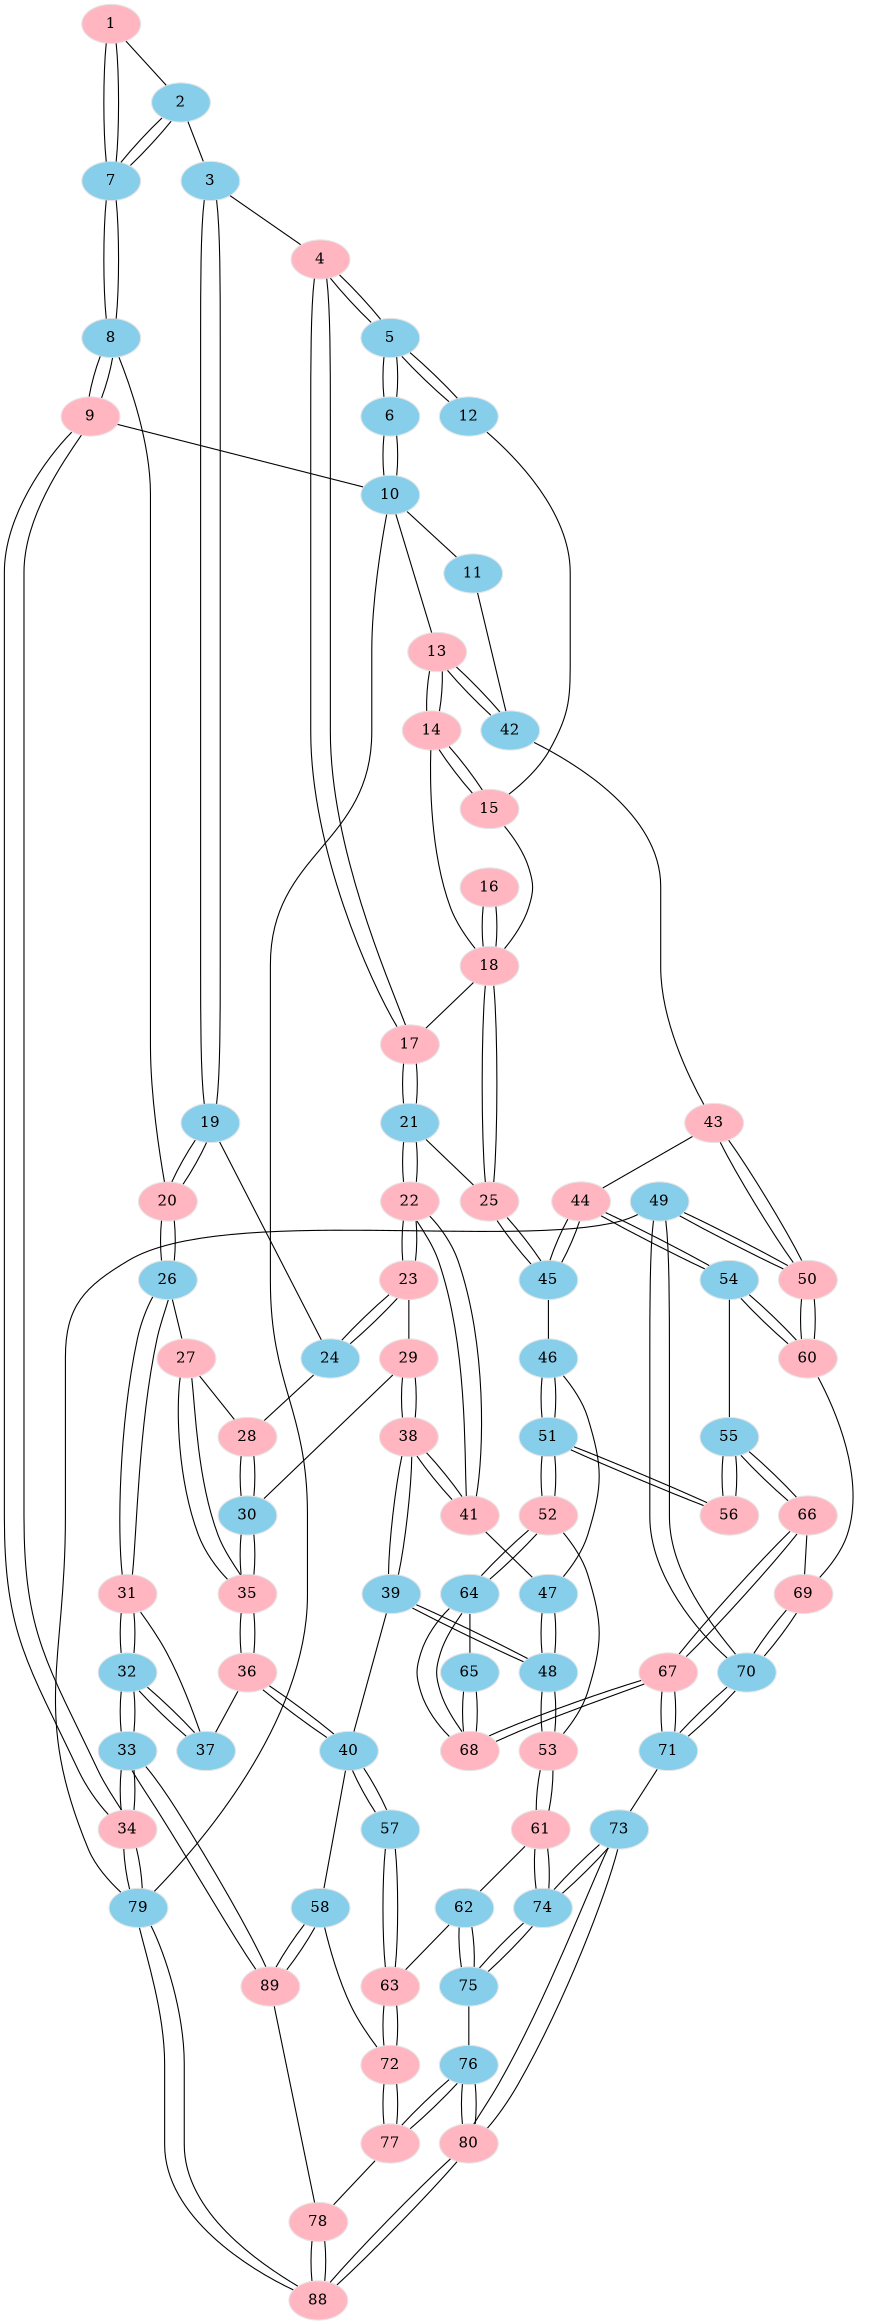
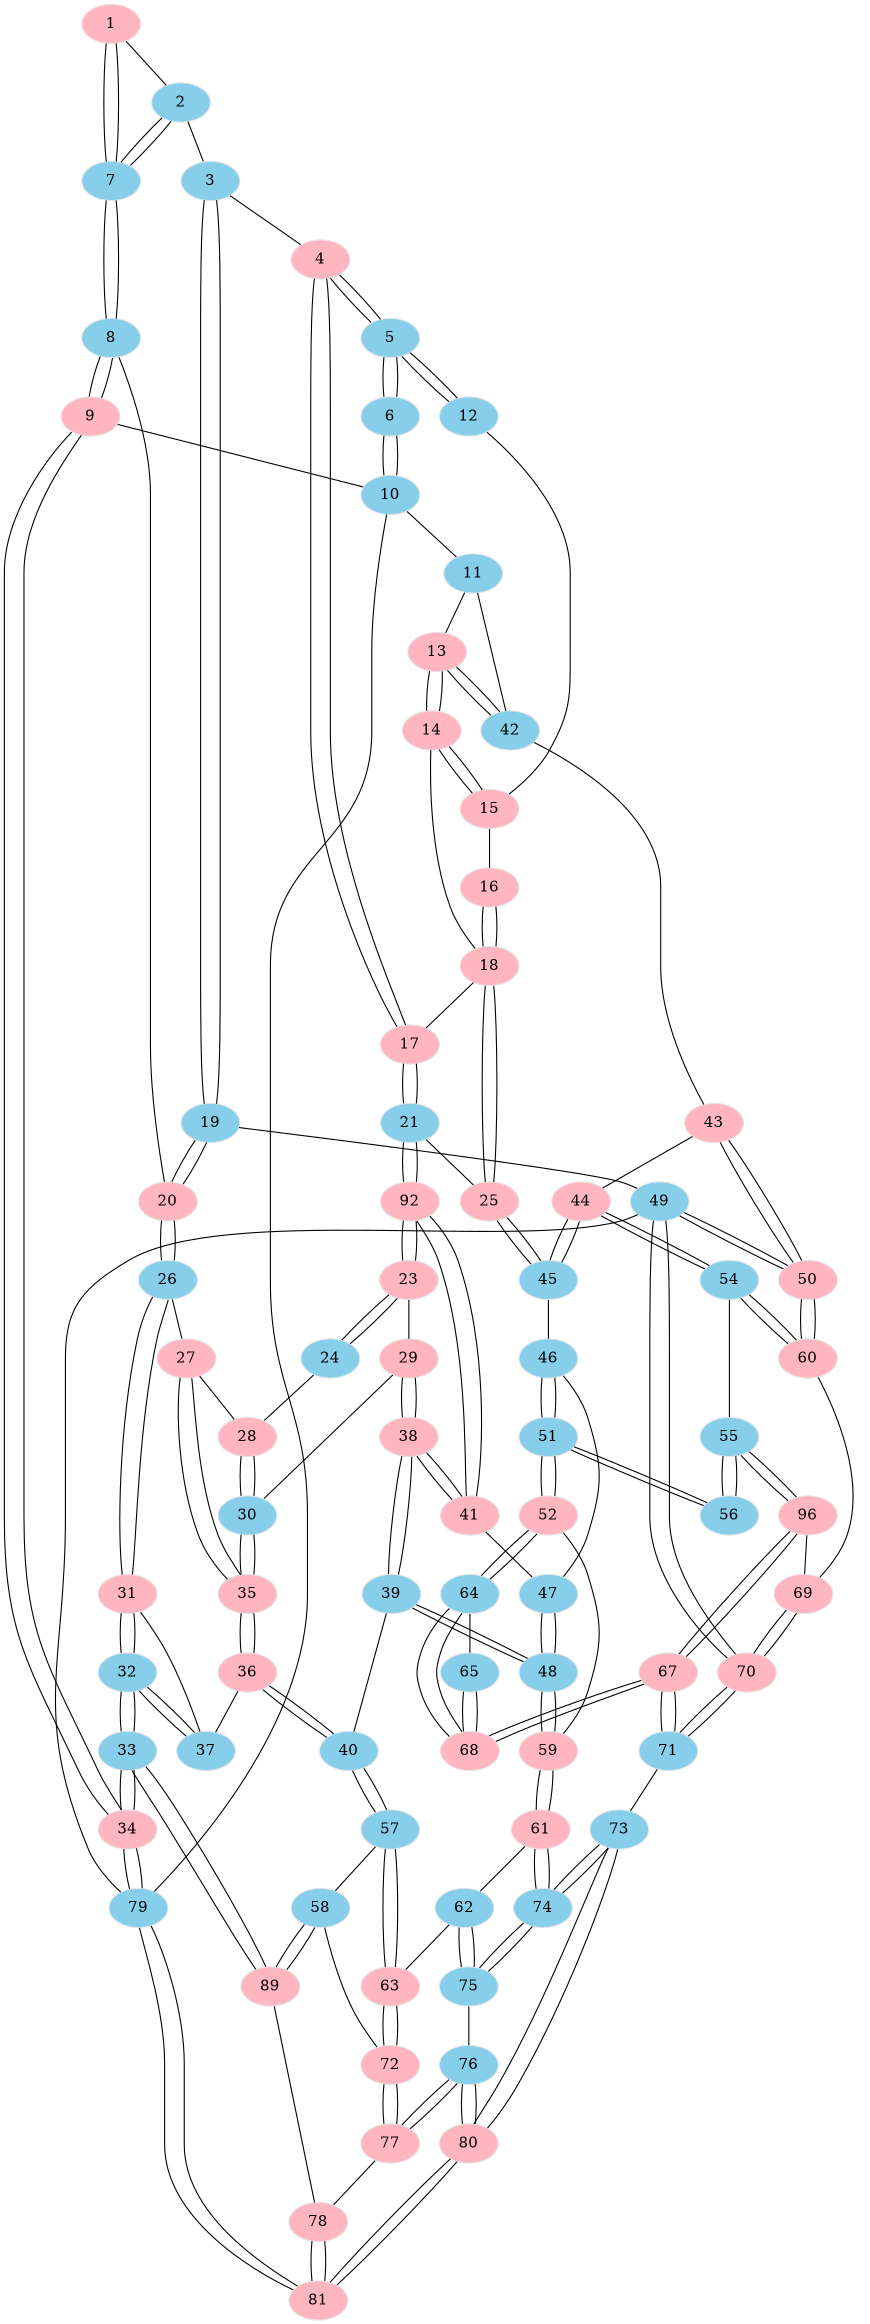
(414, 573) -> (455, 613)
(533, 887) -> (490, 848)
(410, 1201) -> (410, 1201)
(263, 1226) -> (429, 1152)
(729, 1515) -> (729, 1515)
(808, 1515) -> (808, 1515)
(747, 1672) -> (747, 1672)
(548, 1751) -> (548, 1751)
(335, 1829) -> (355, 1869)
(318, 2300) -> (318, 2300)
